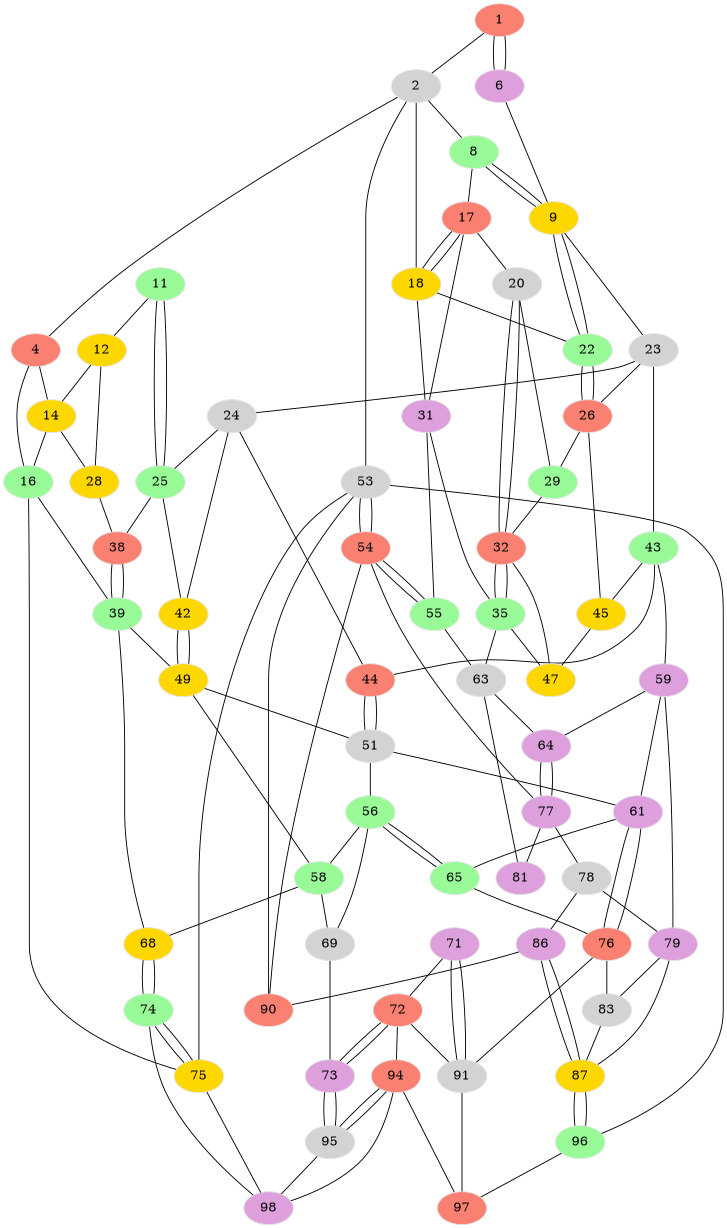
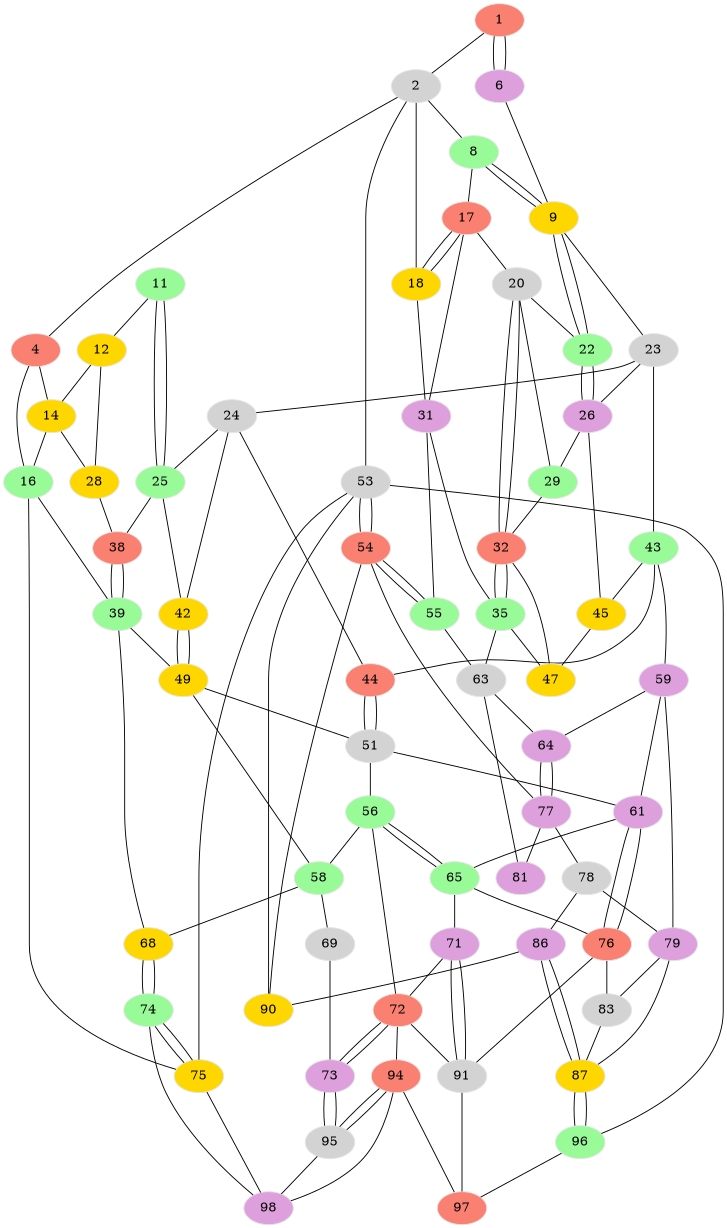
(502, 317) -> (552, 317)
(588, 416) -> (588, 416)
(357, 880) -> (384, 911)
none -> (455, 911)
(269, 1010) -> (269, 1010)
